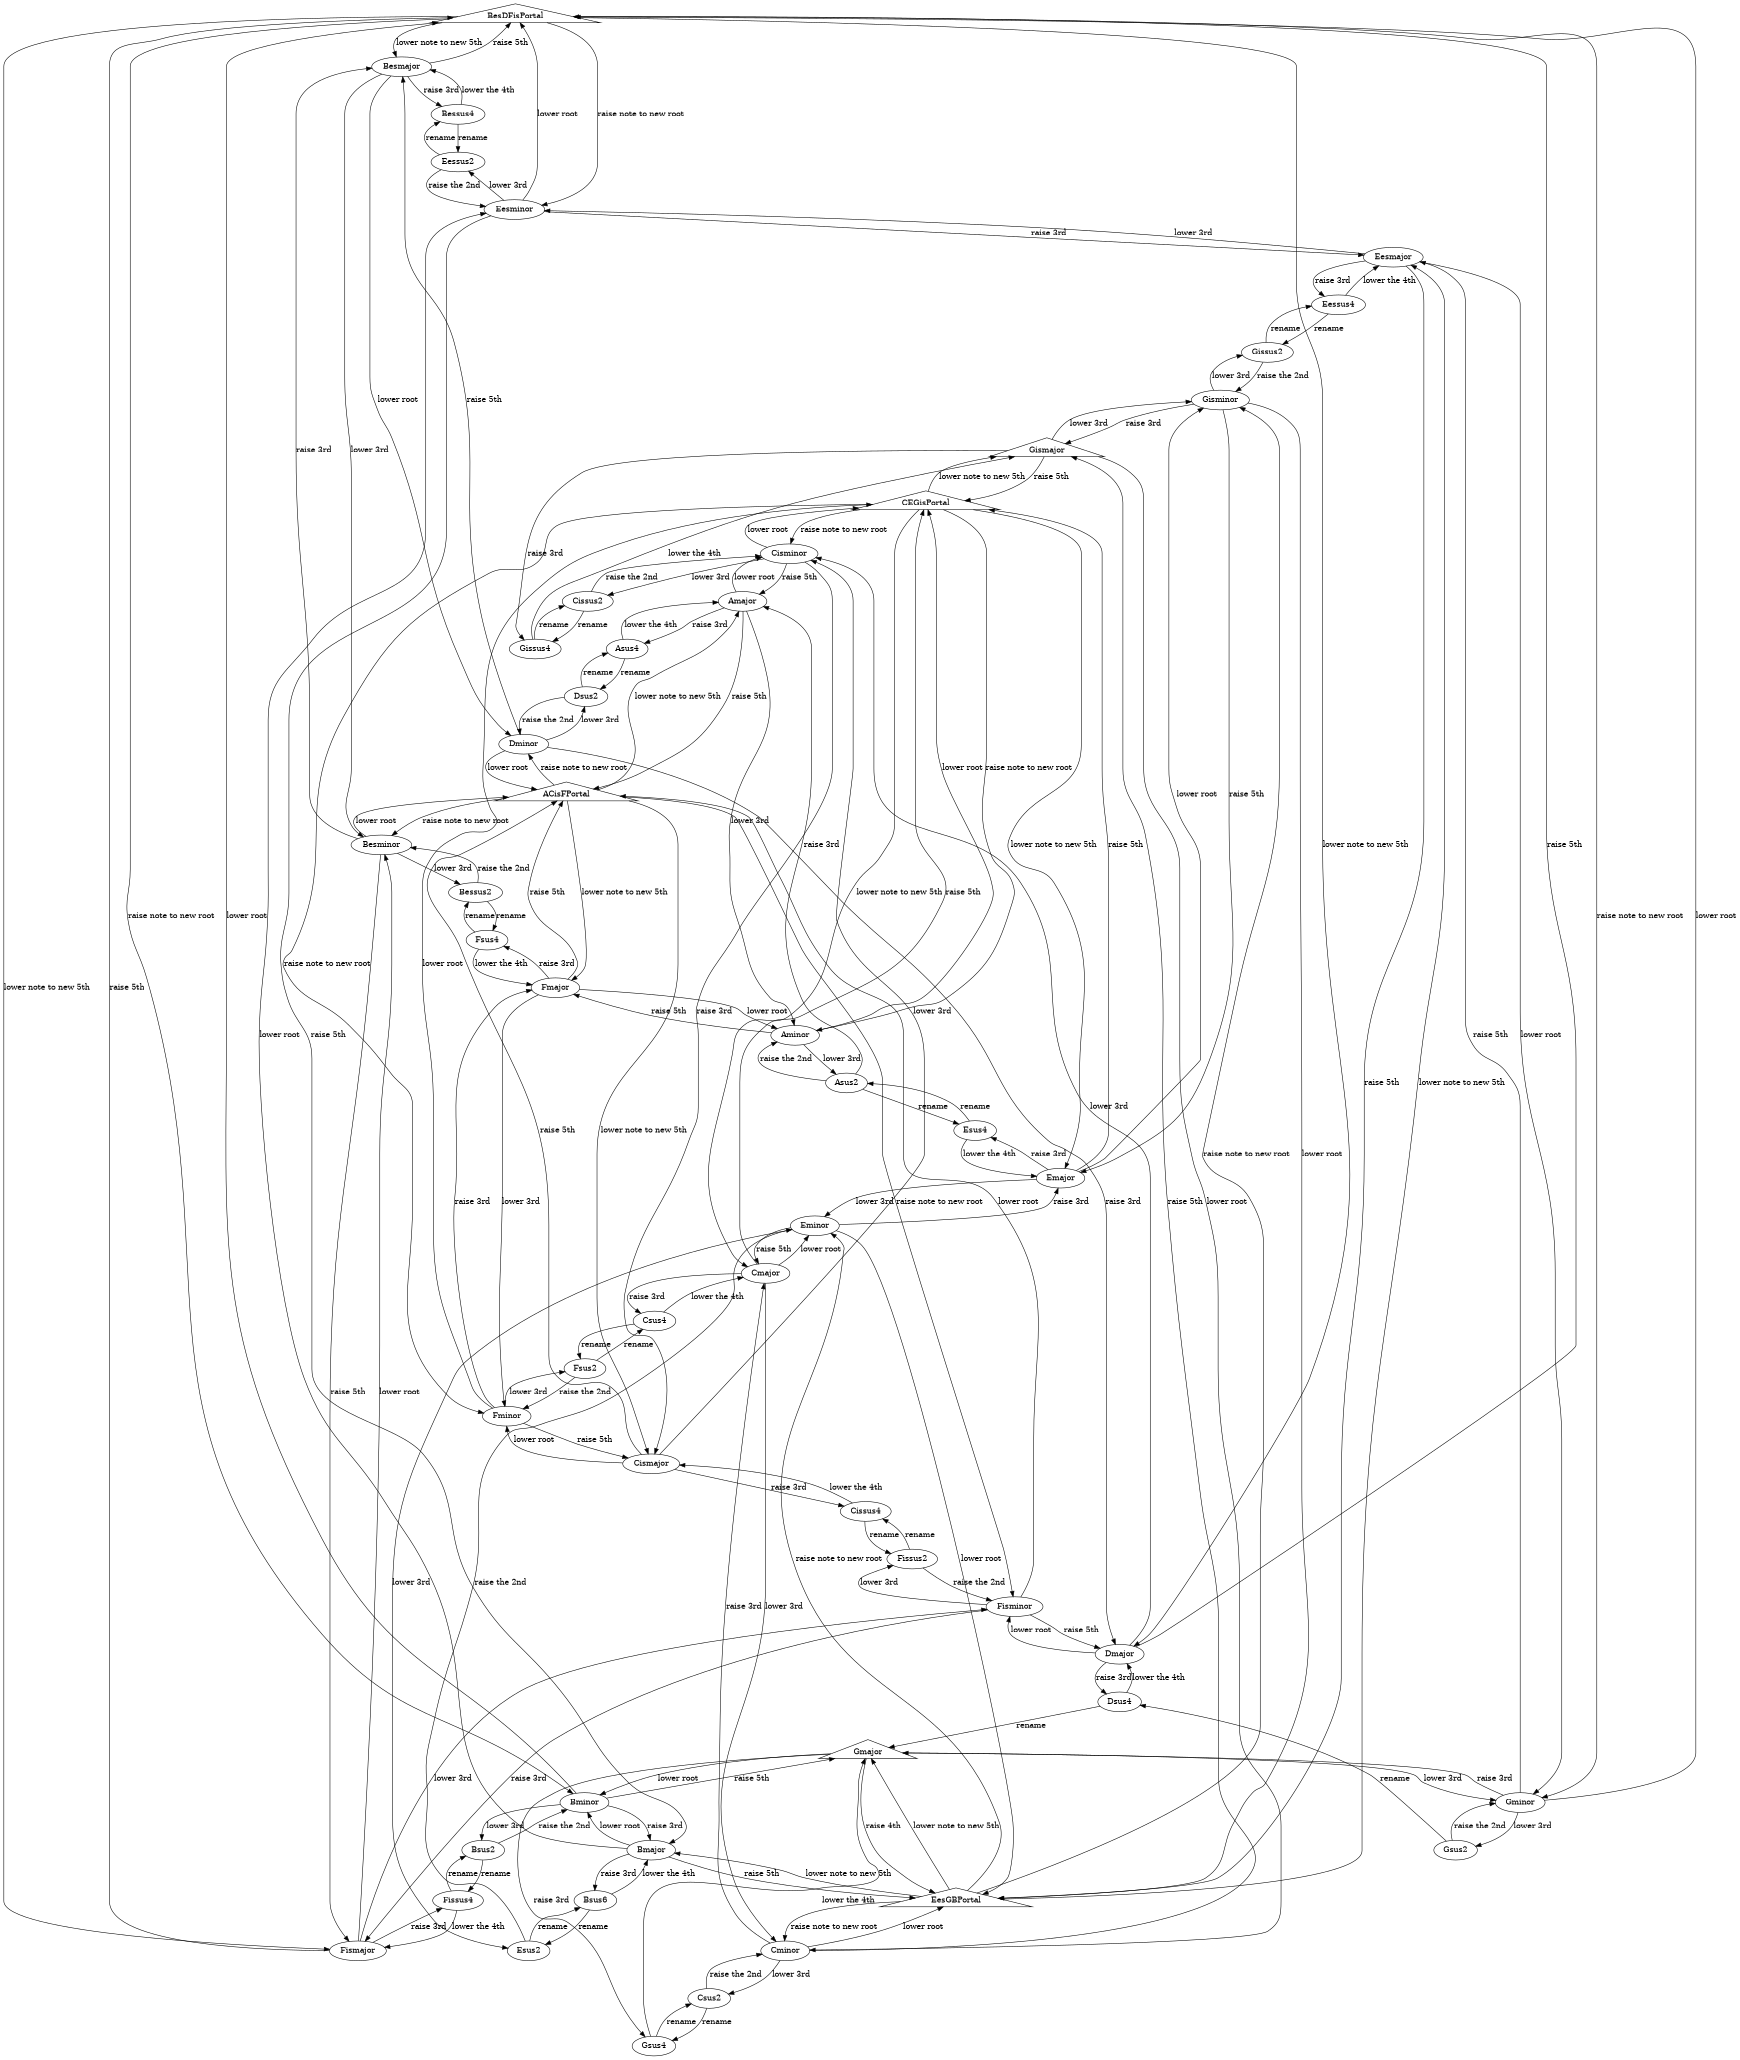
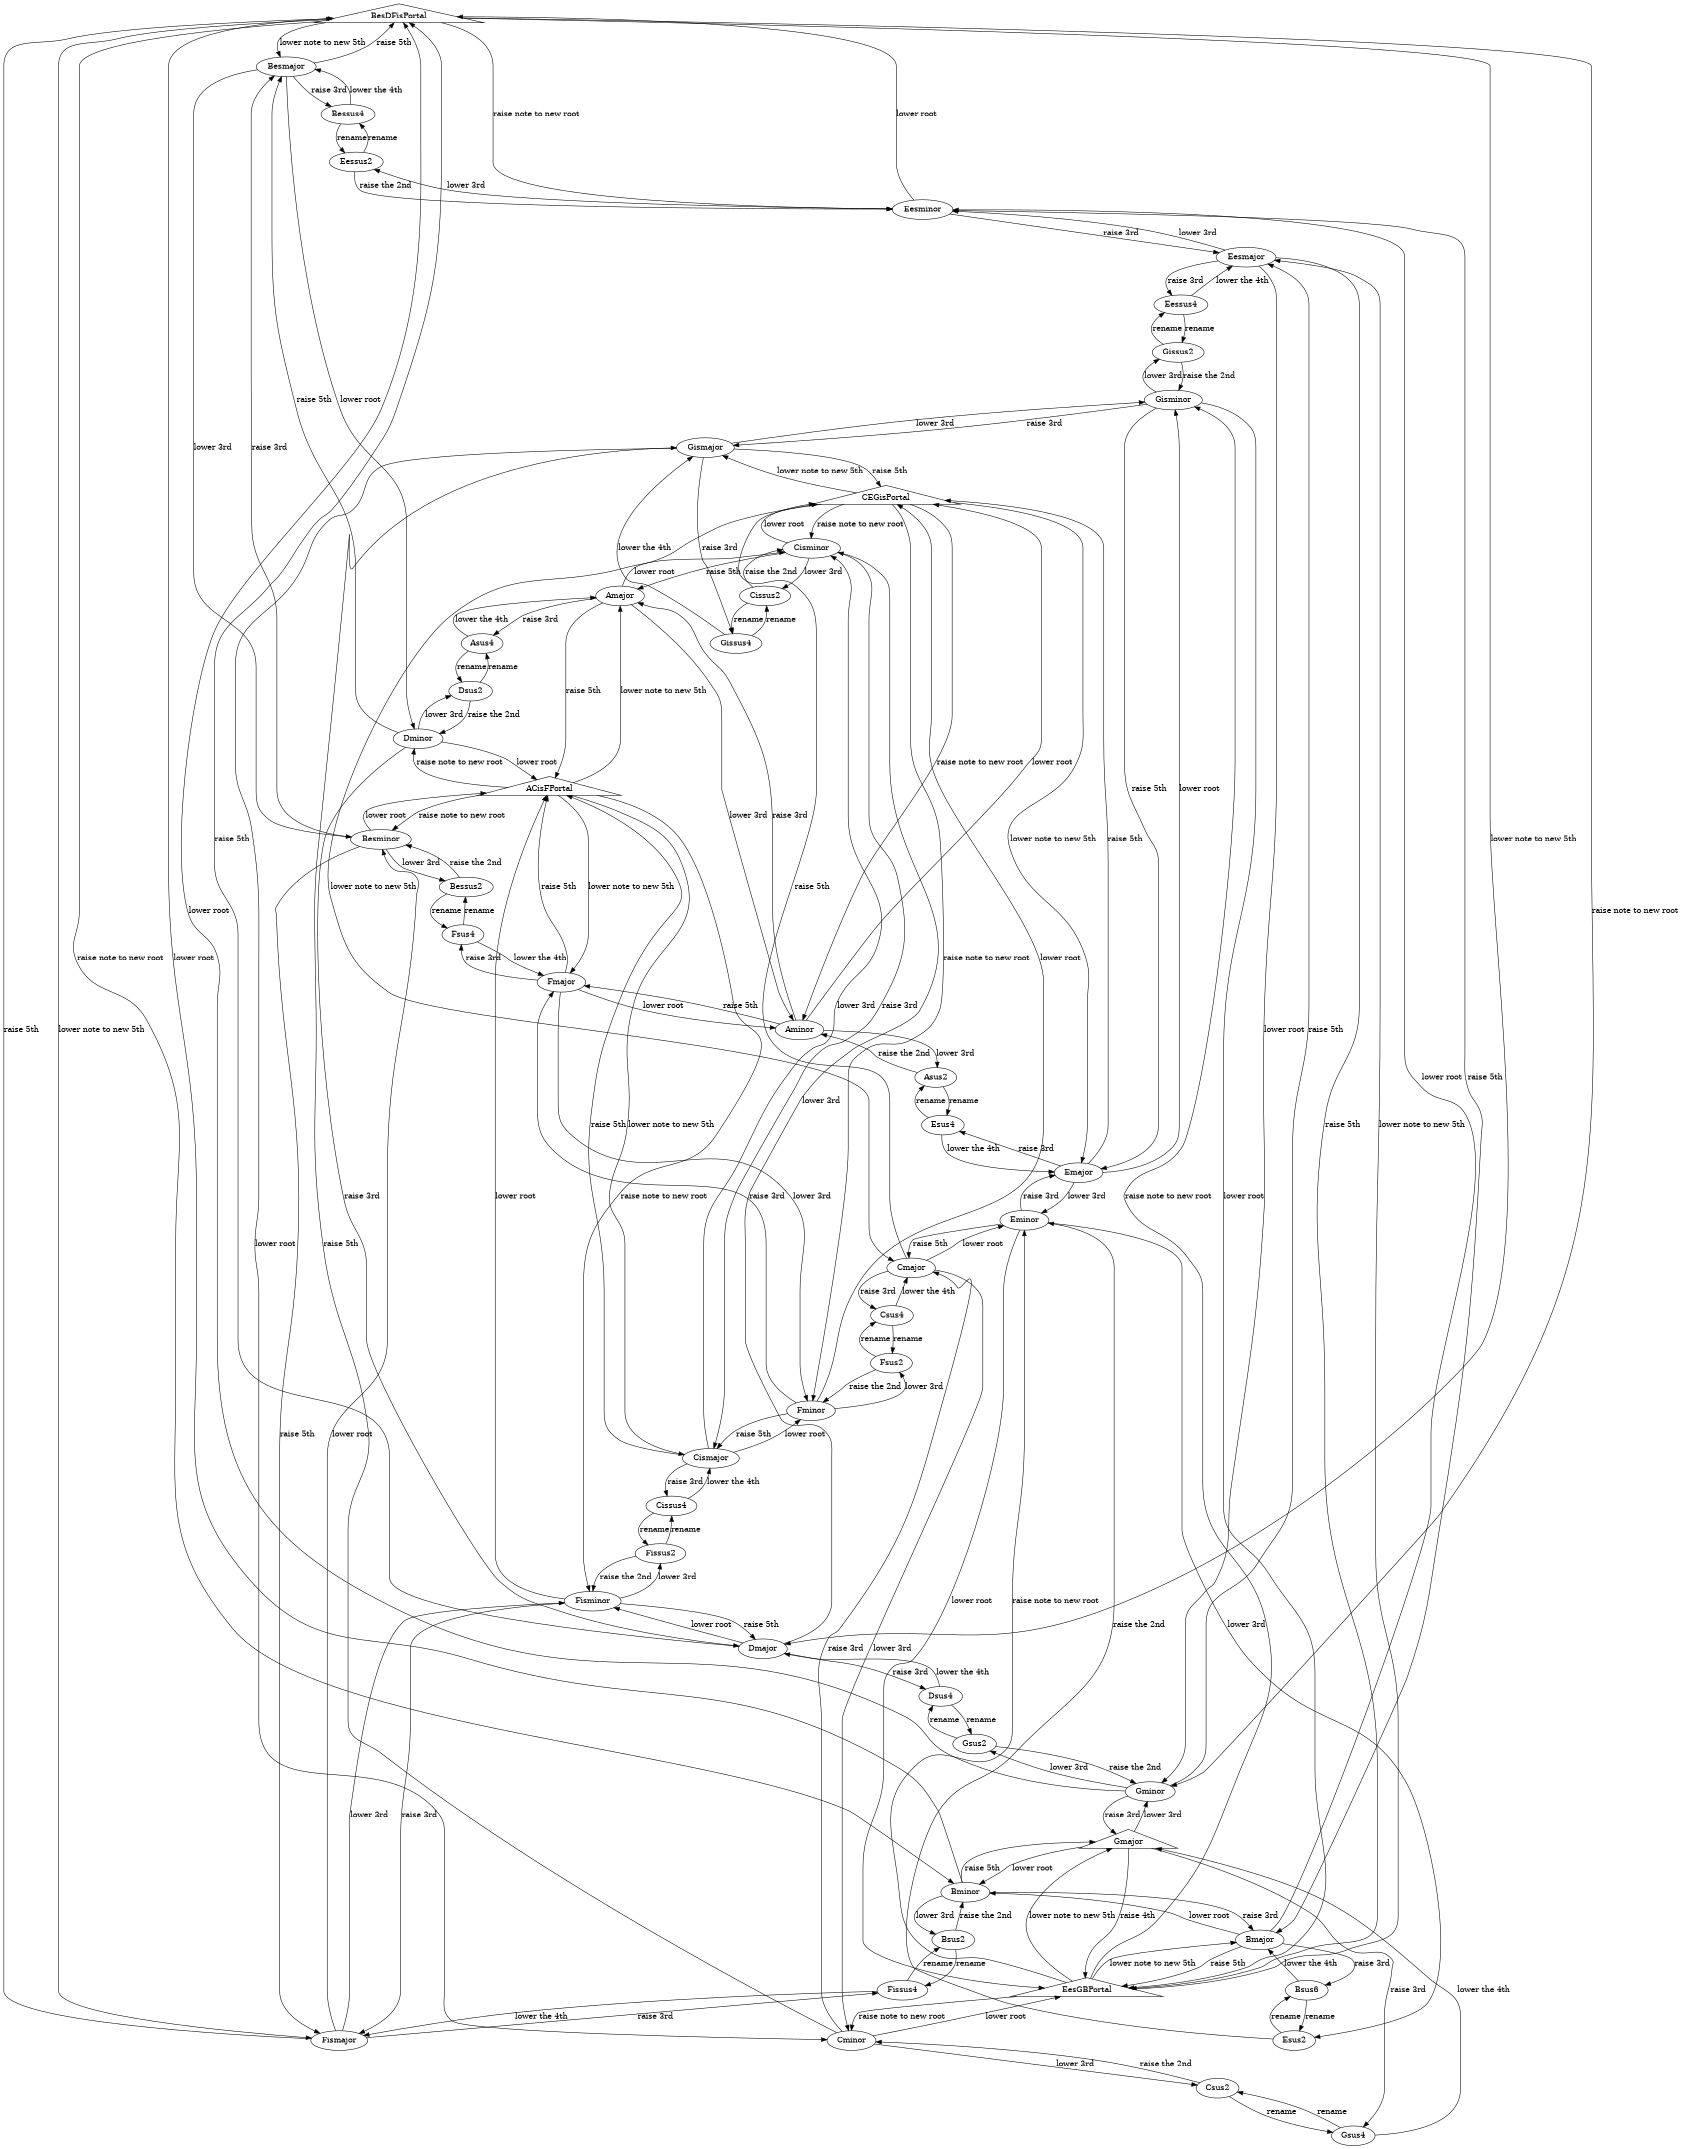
(1047, 450) -> (705, 448)
(801, 846) -> (770, 787)
(1002, 1725) -> (962, 1716)
